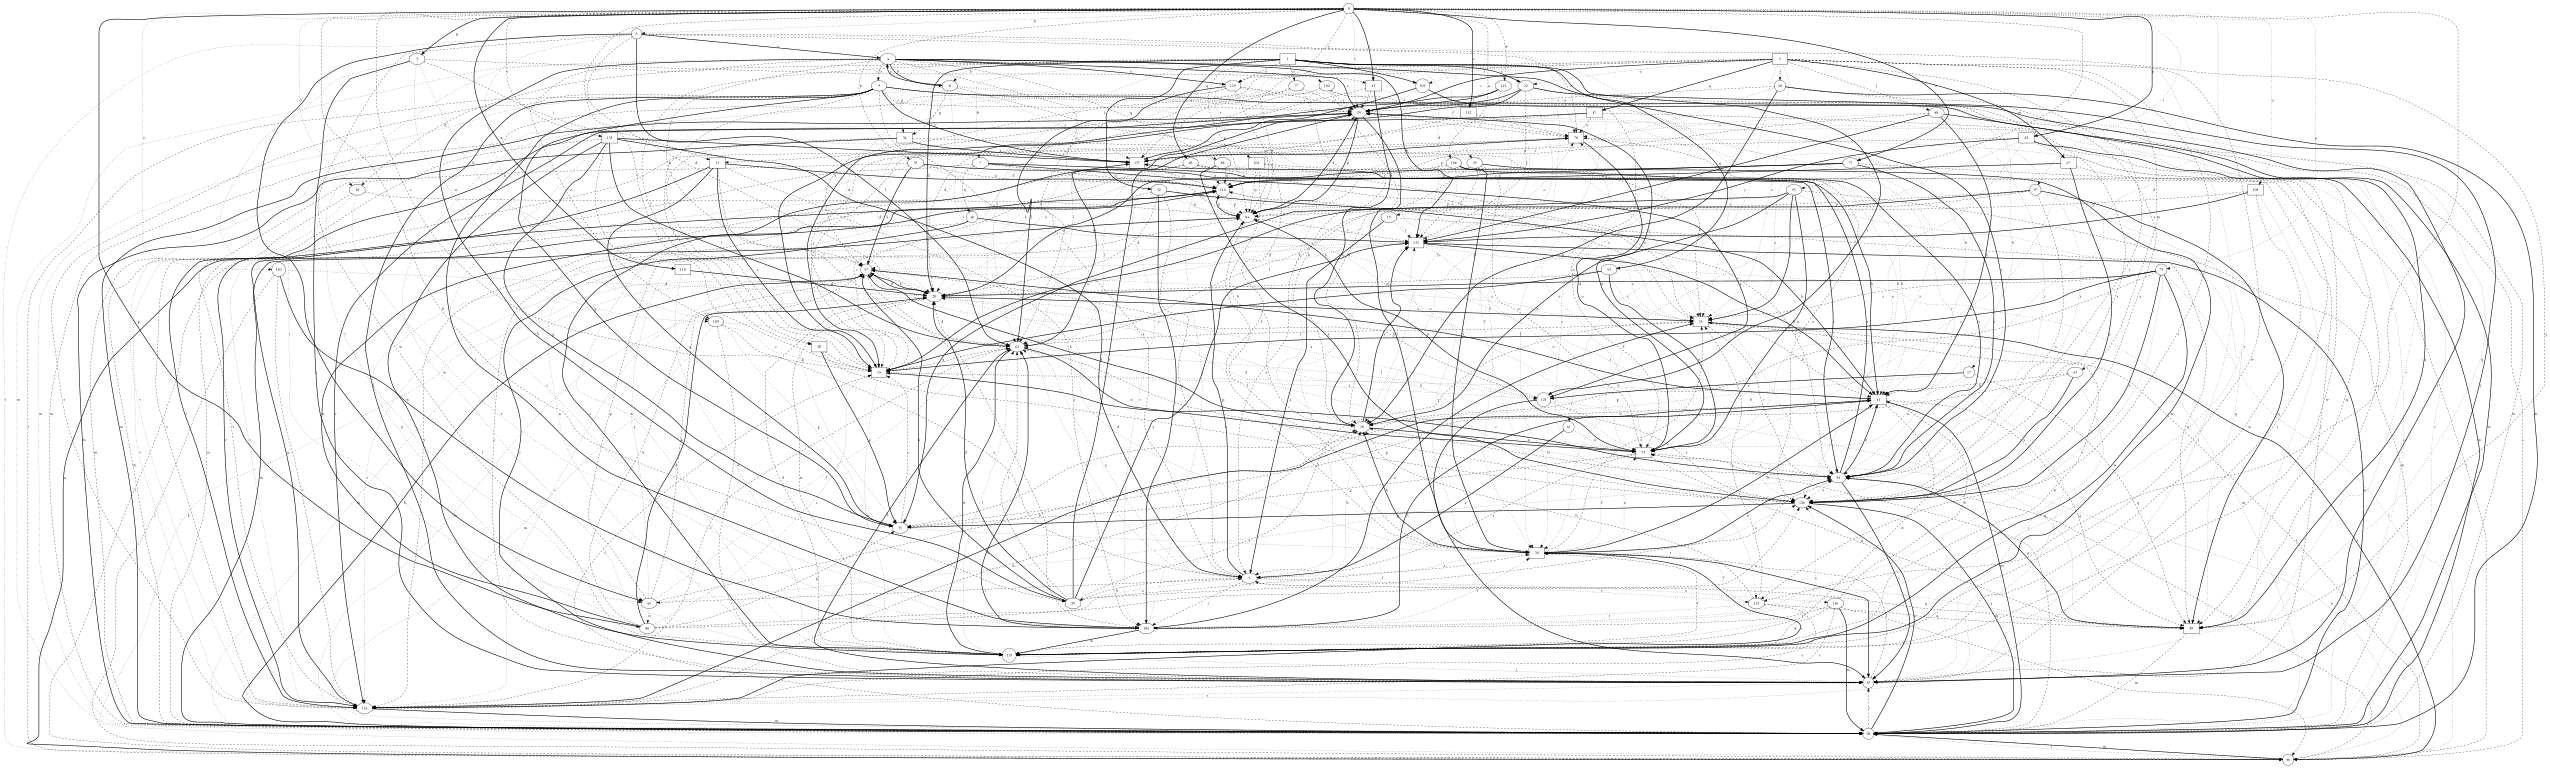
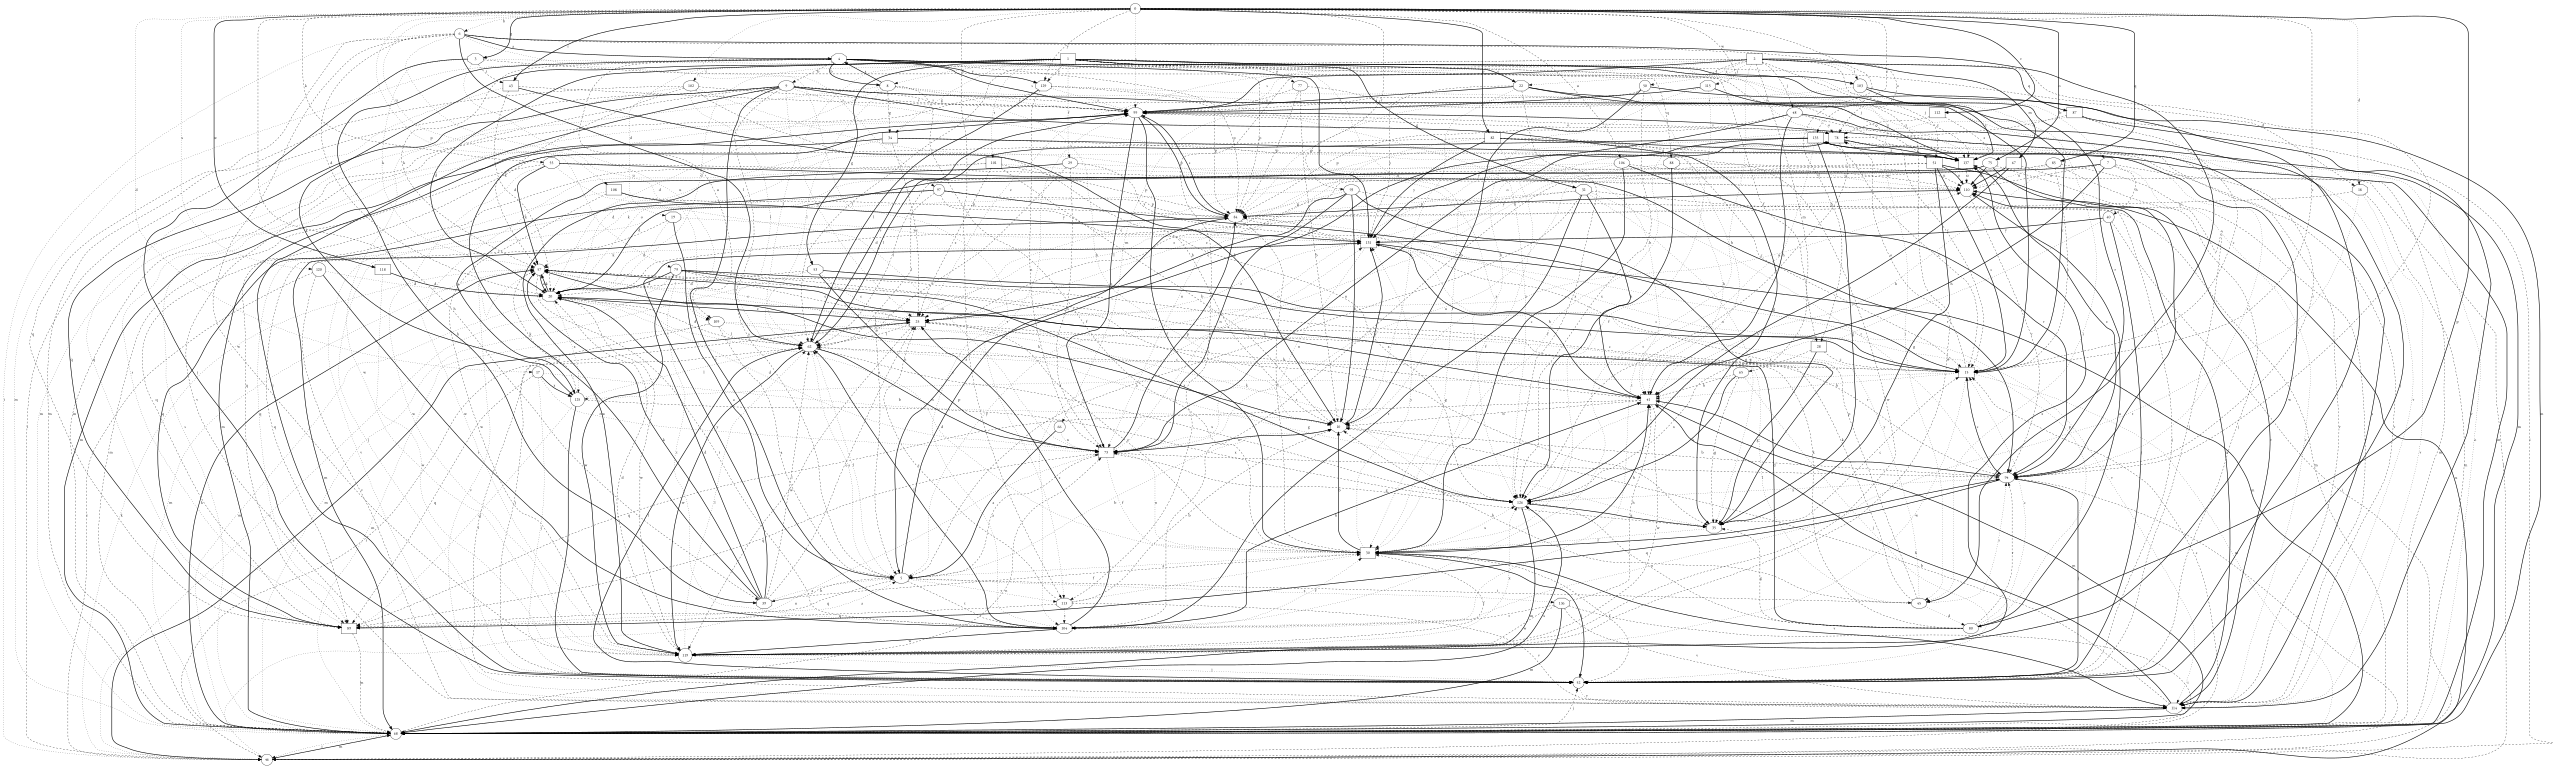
(2039, 334) -> (2289, 216)
none -> (1632, 730)
